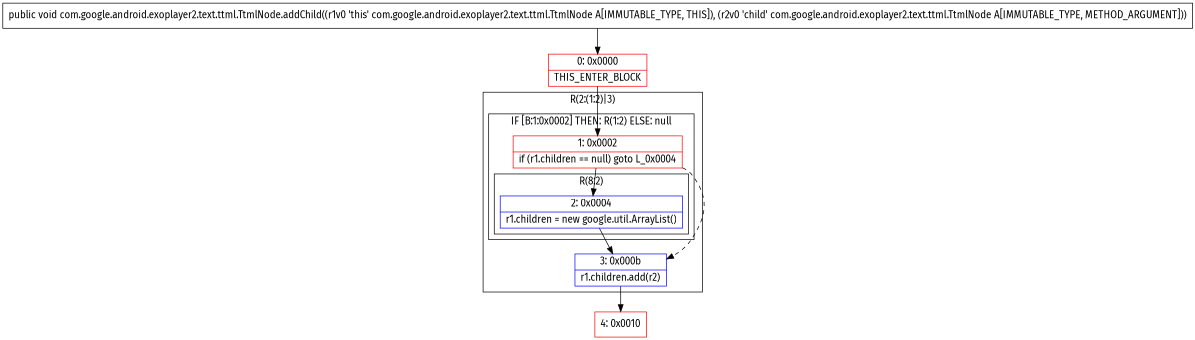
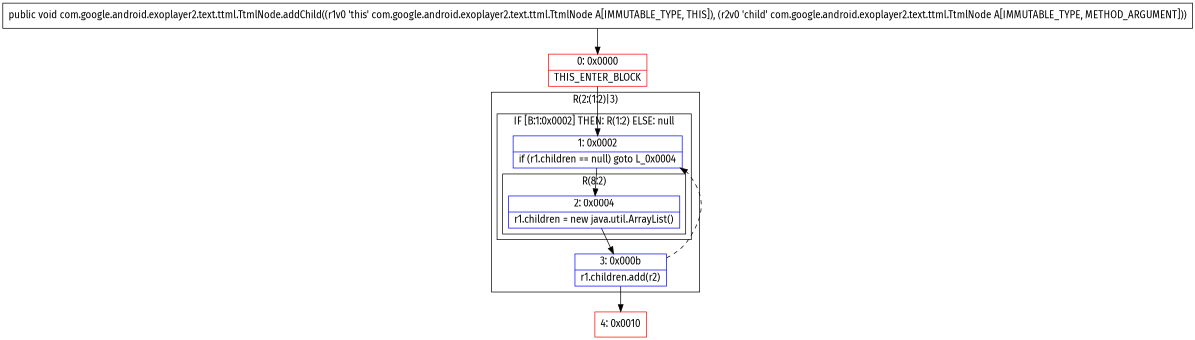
(598, 152) -> (598, 152)
(703, 214) -> (699, 219)
(591, 220) -> (594, 220)
